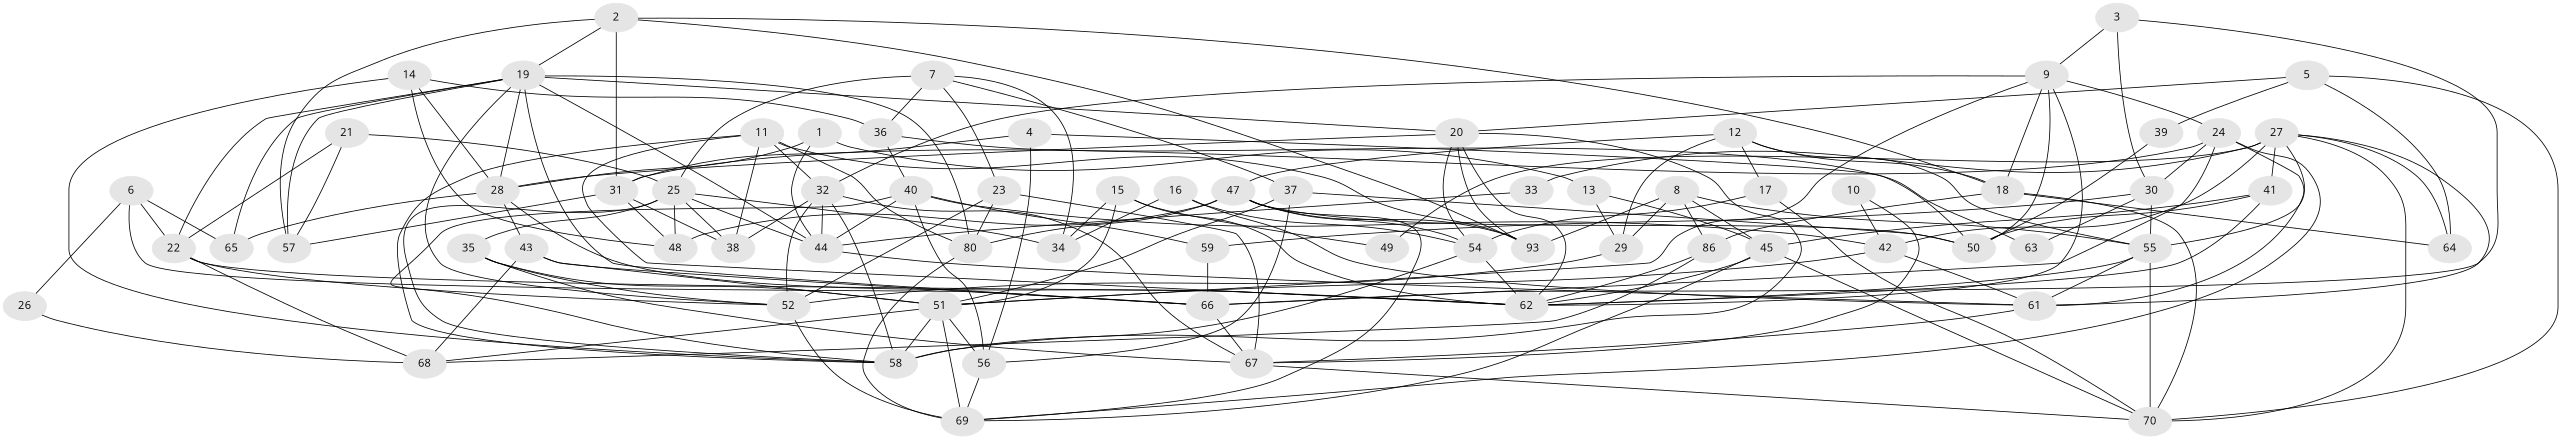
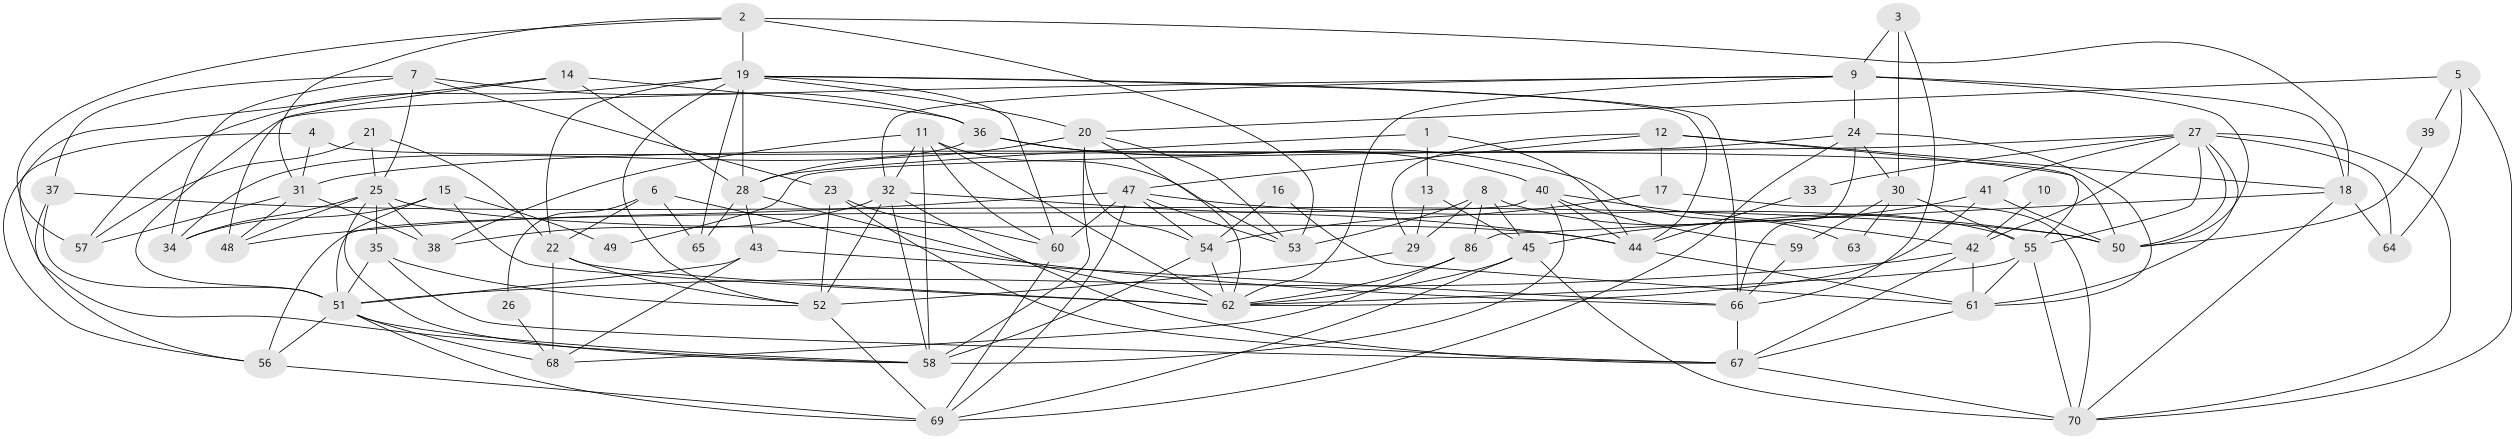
(1138, 210) -> (402, 157)
none -> (2213, 216)
(970, 248) -> (1058, 248)
(1533, 248) -> (1295, 248)
(1797, 326) -> (1855, 306)
